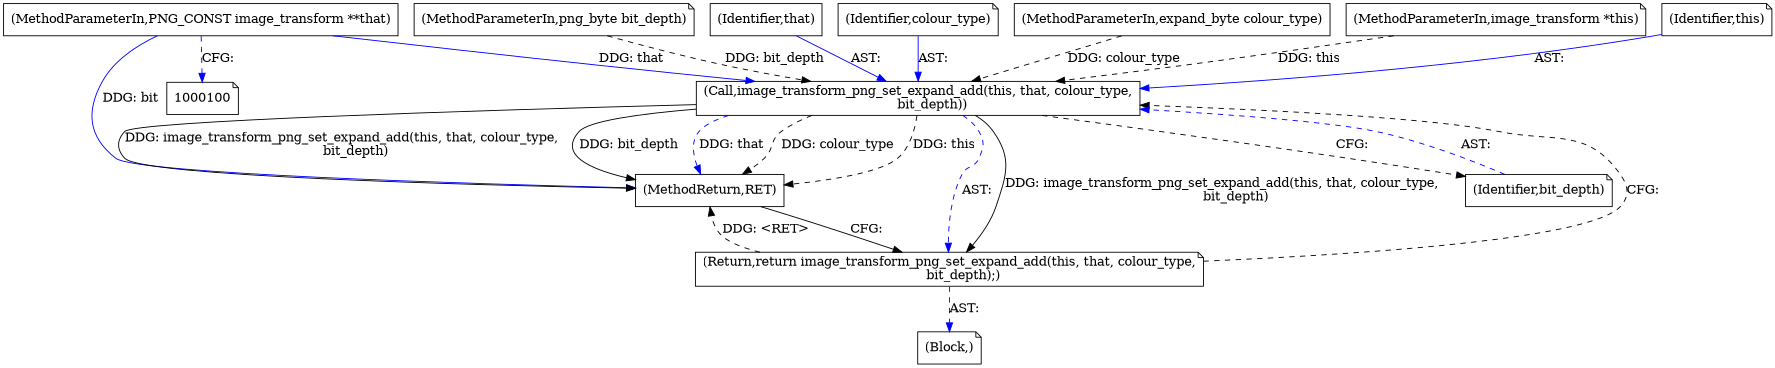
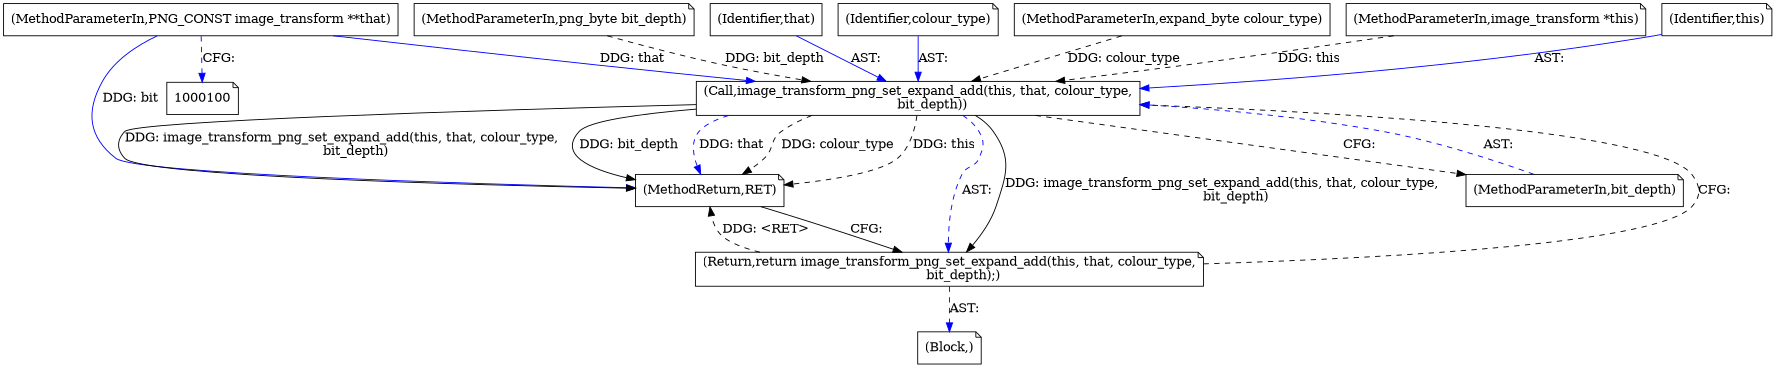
(710, 191) -> (710, 191)
(1539, 191) -> (1575, 191)
